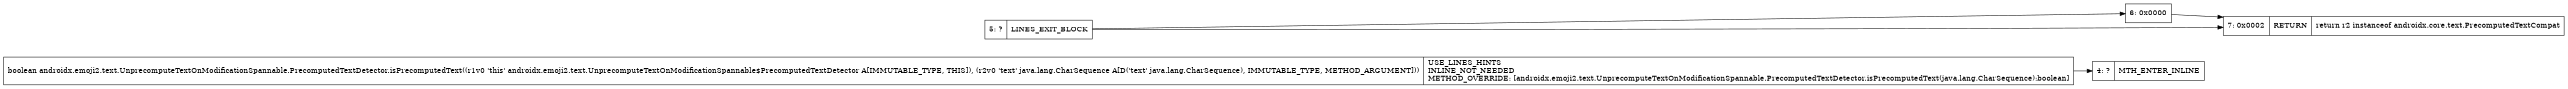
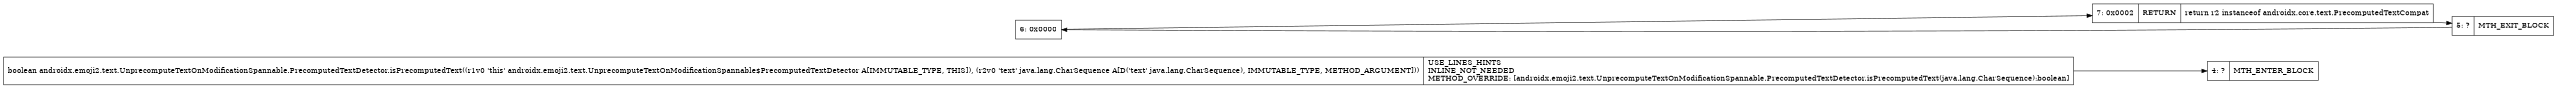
(1050, 29) -> (2514, 26)
(1655, 29) -> (2440, 23)
(2159, 71) -> (2274, 71)
